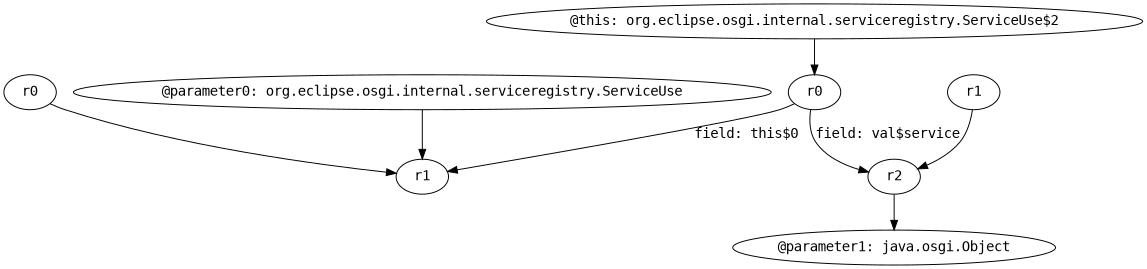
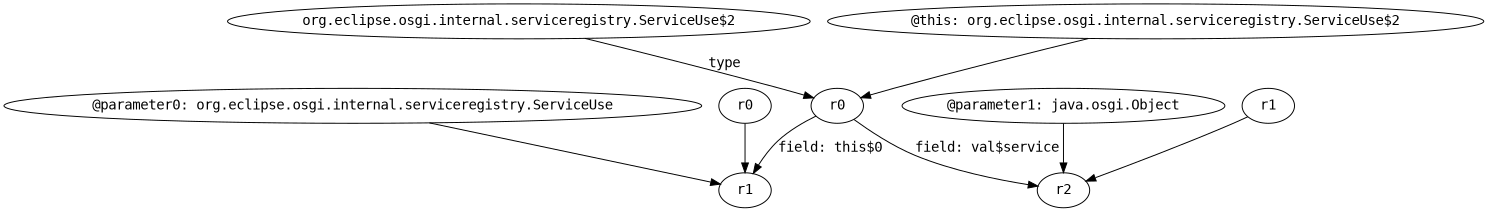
none -> (519, 21)
(894, 207) -> (1063, 143)
